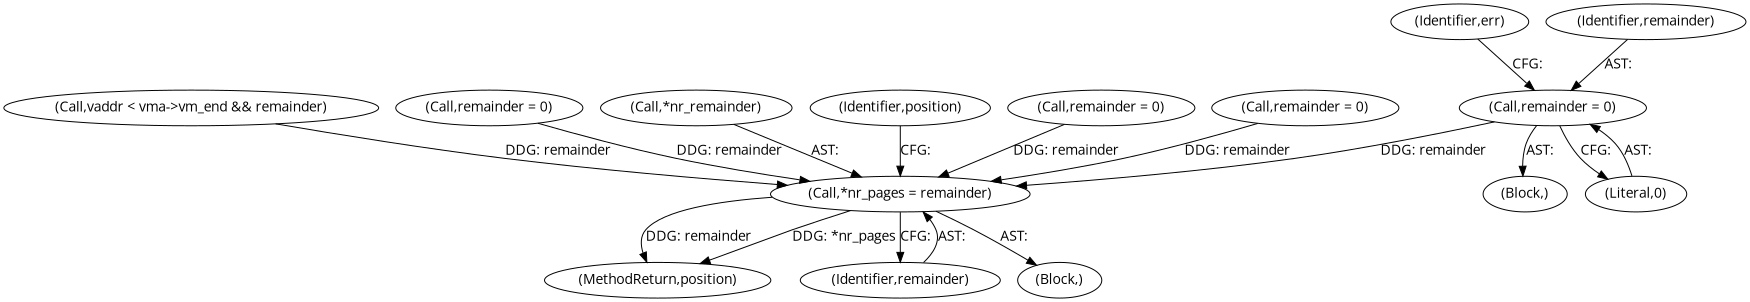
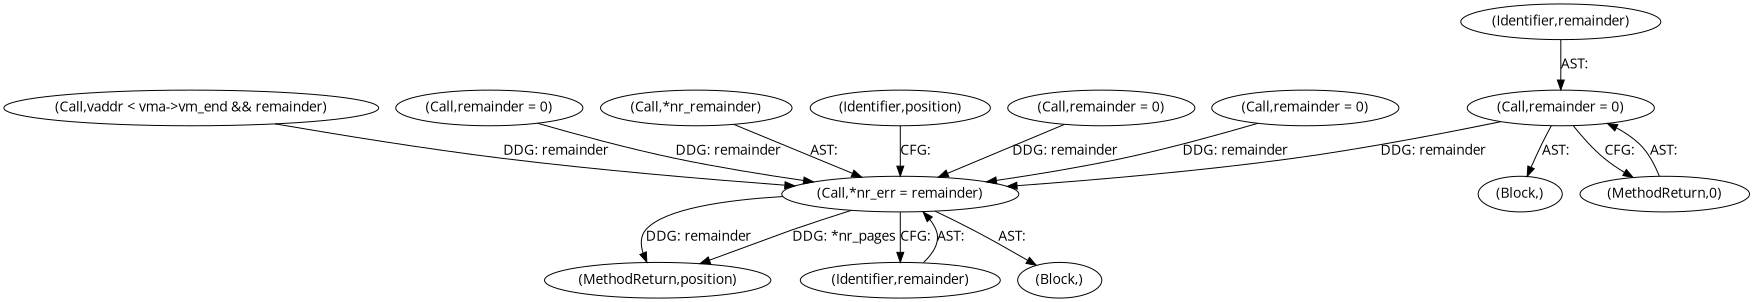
(1460, 22) -> none
(900, 194) -> (900, 194)
(1636, 194) -> (1665, 194)
